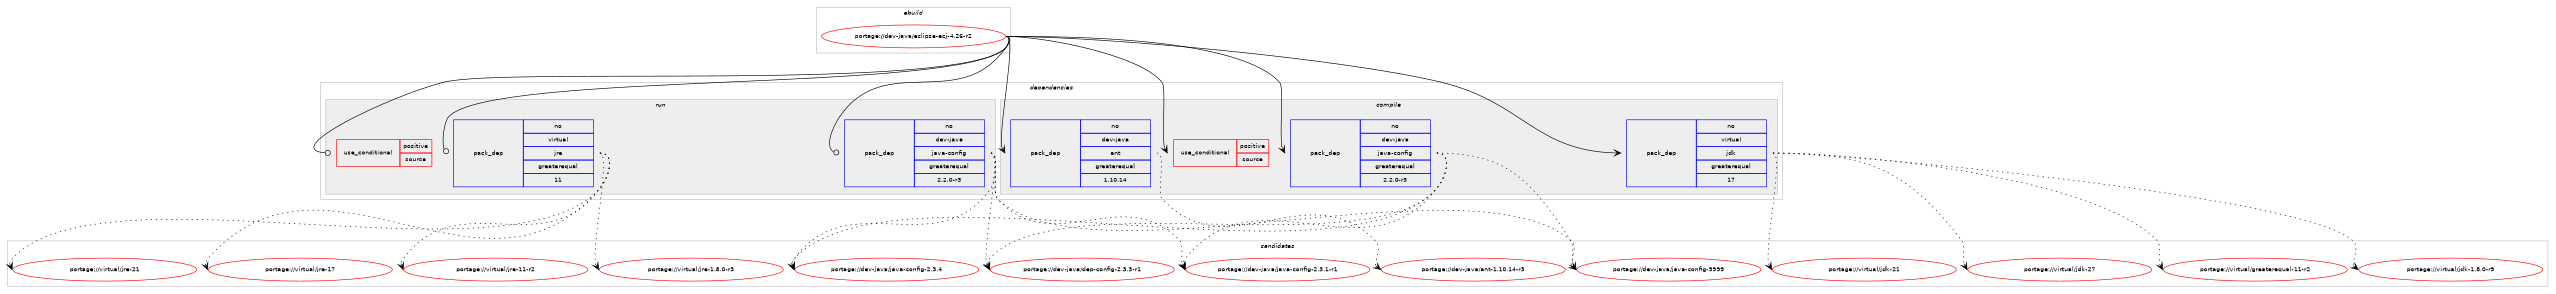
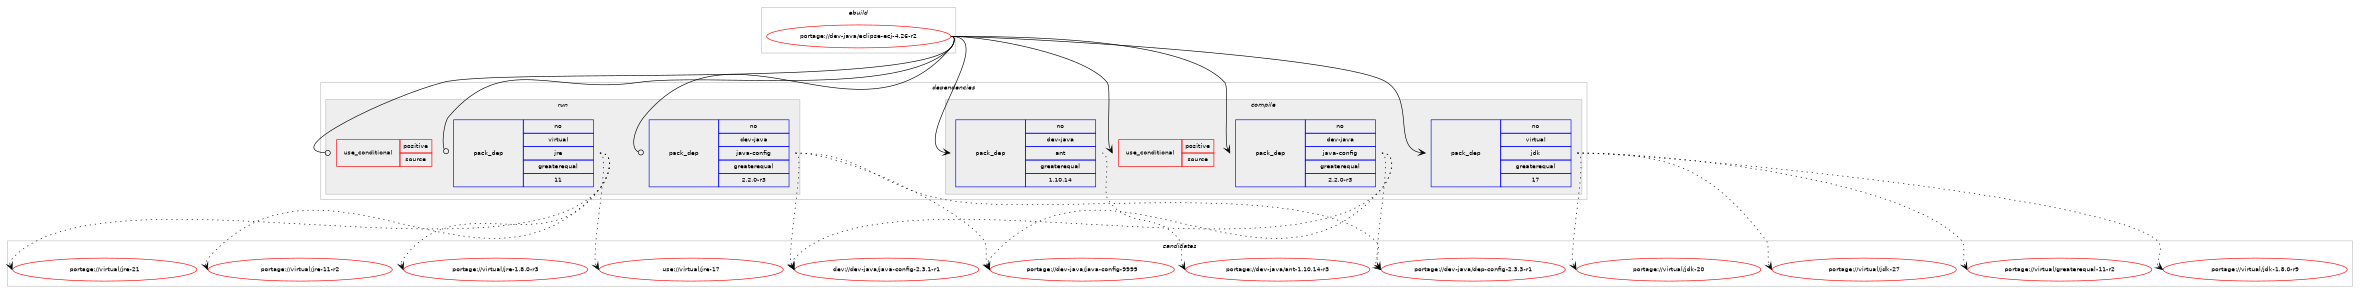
(300, 270) -> (691, 270)
(887, 270) -> none
(1278, 270) -> (887, 270)
(1864, 270) -> (1669, 270)
